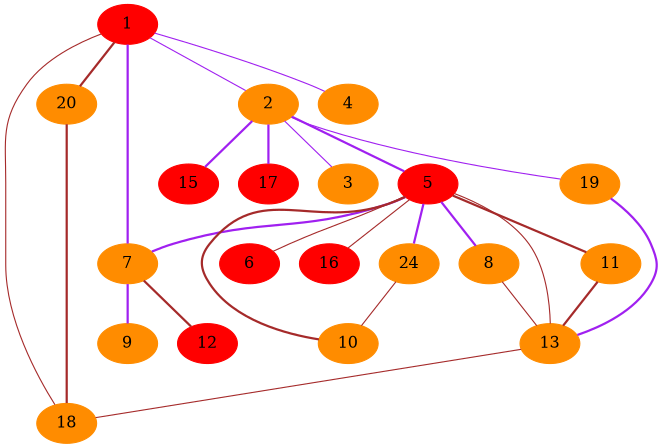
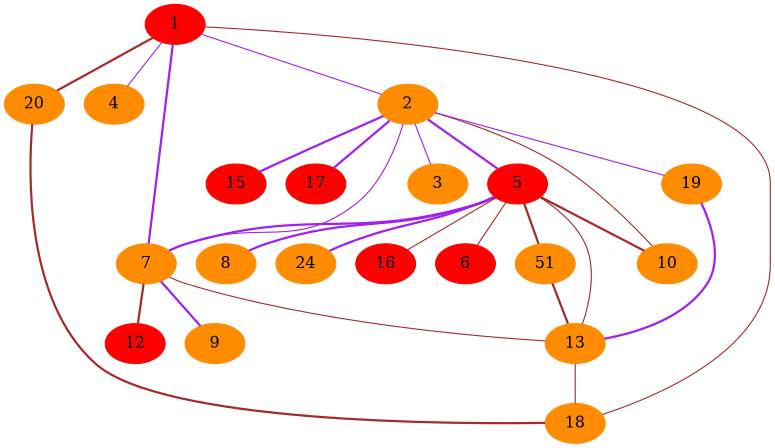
none -> (338, 216)
(611, 264) -> (545, 264)
(379, 304) -> (554, 162)
(519, 304) -> (355, 320)
